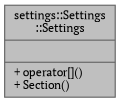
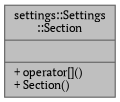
(60, 29) -> (60, 29)
